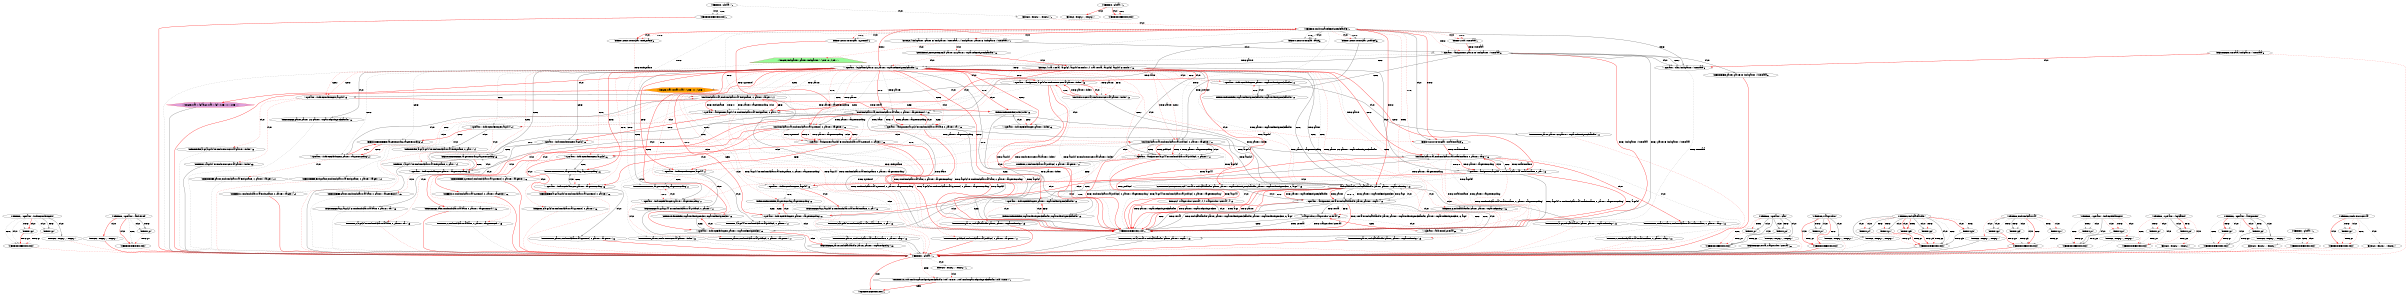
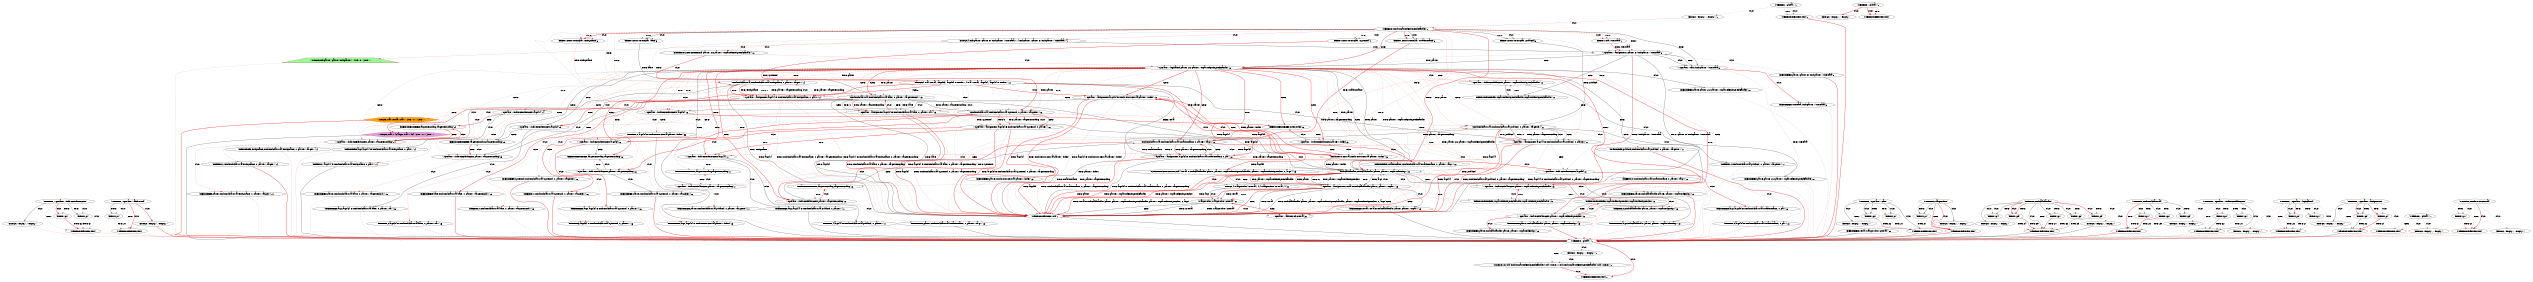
none -> (576, 34)
(1669, 57) -> (1726, 62)
(1961, 60) -> (1766, 73)
(270, 127) -> (663, 120)
(1237, 131) -> (1330, 152)
